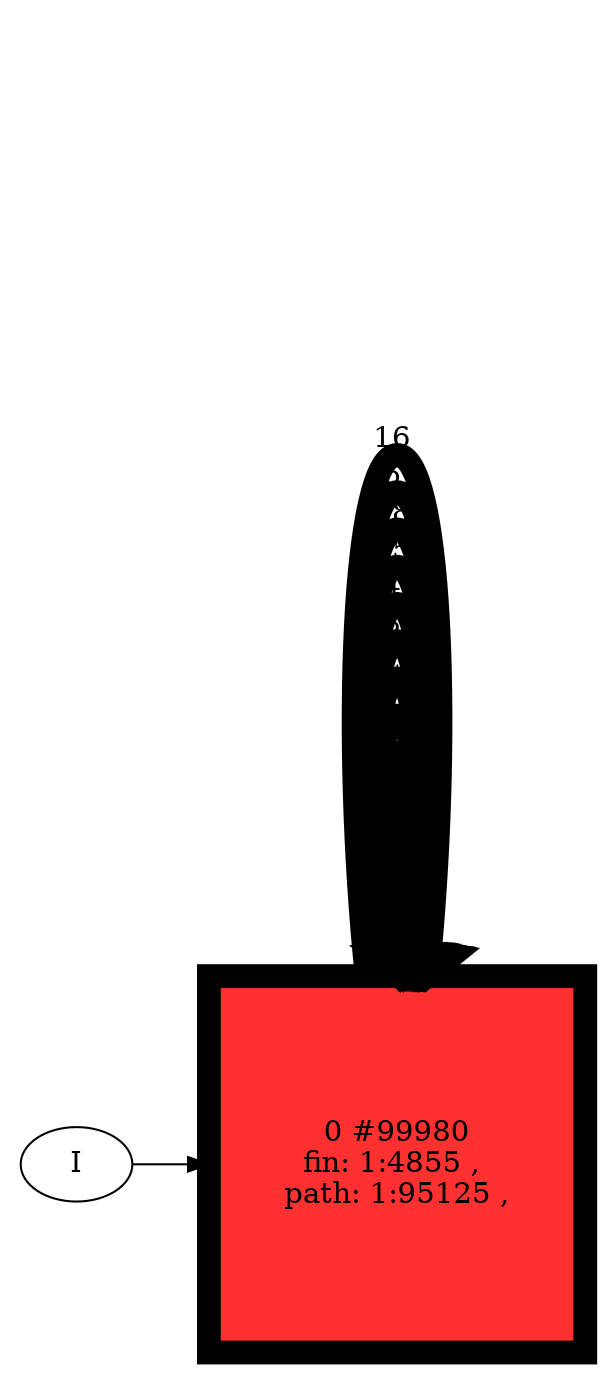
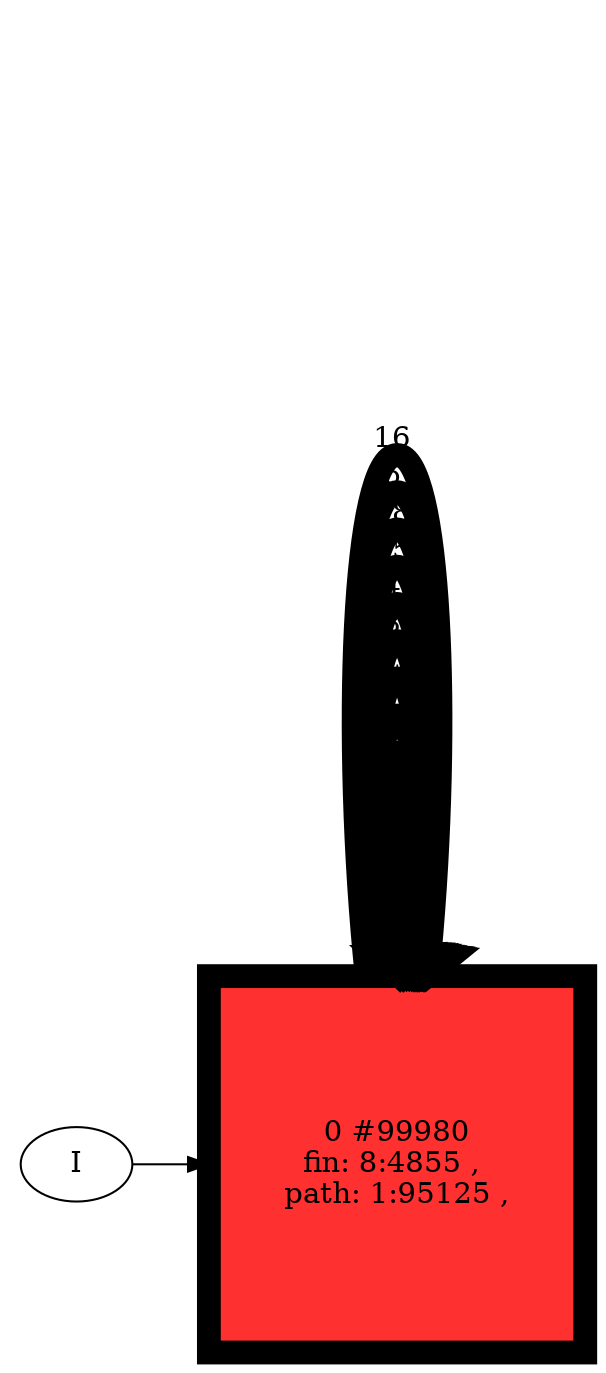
(397, 1164) -> (397, 1164)
